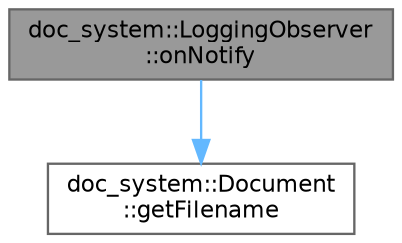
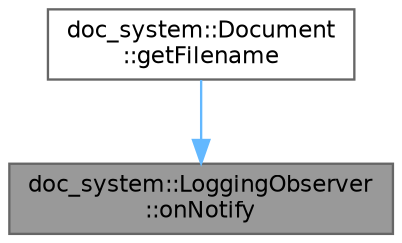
(201, 110) -> (201, 110)
